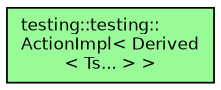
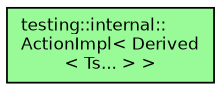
(111, 45) -> (111, 45)
